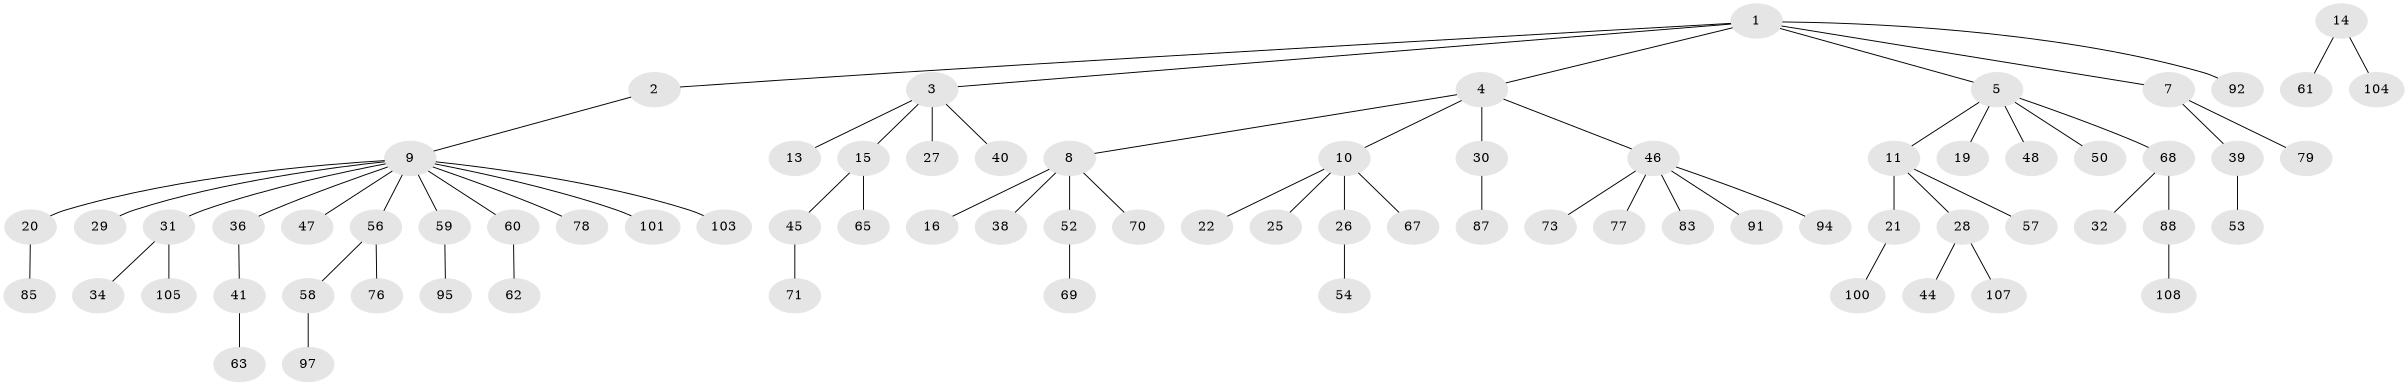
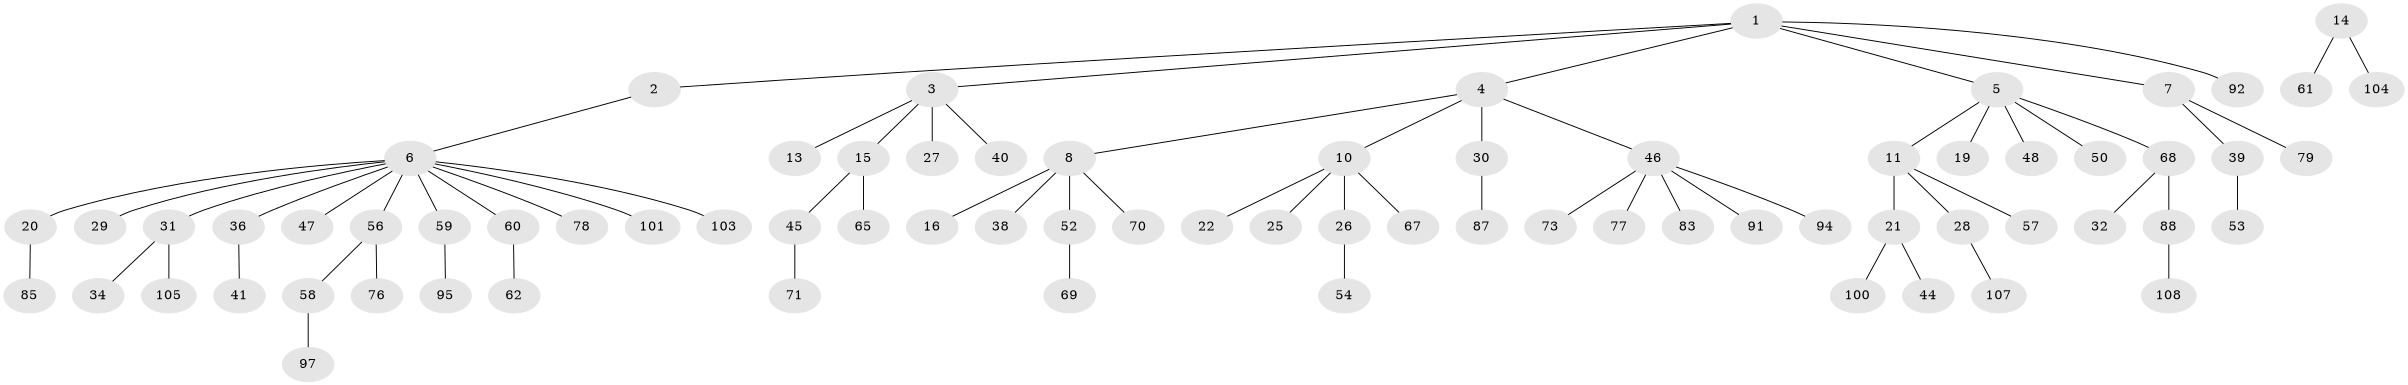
(410, 158) -> (410, 158)
(1946, 261) -> (1911, 261)
(239, 364) -> none
